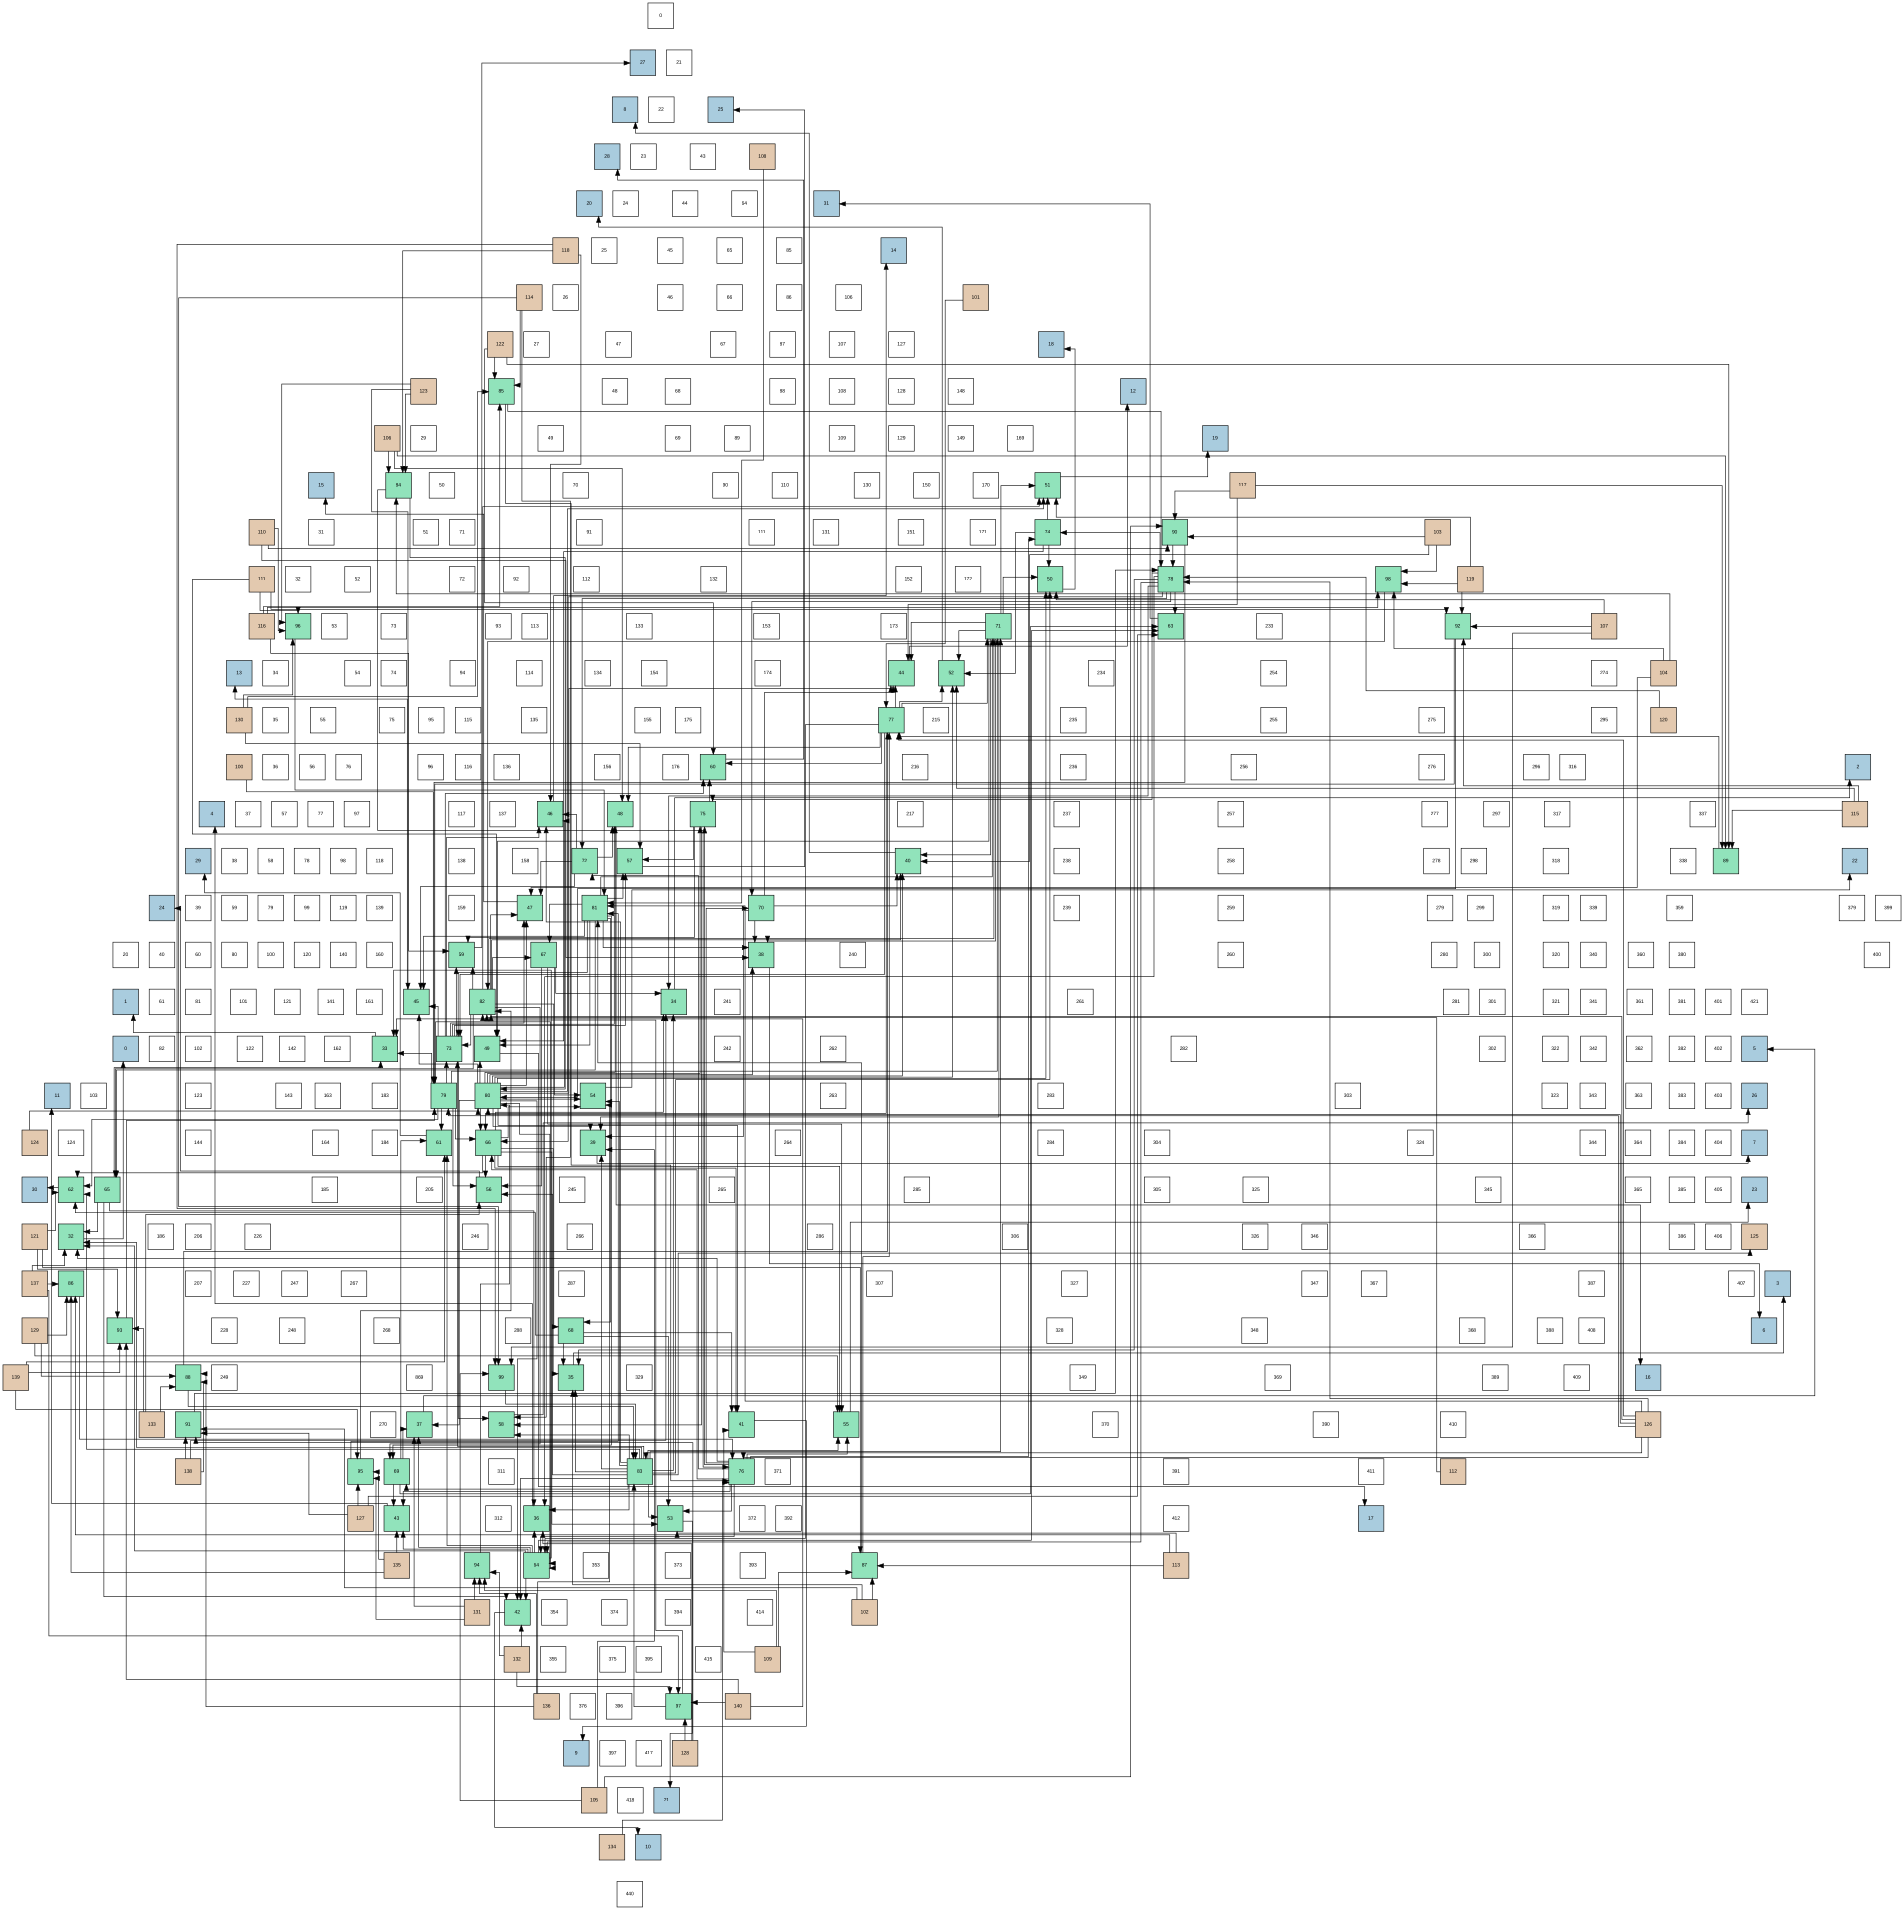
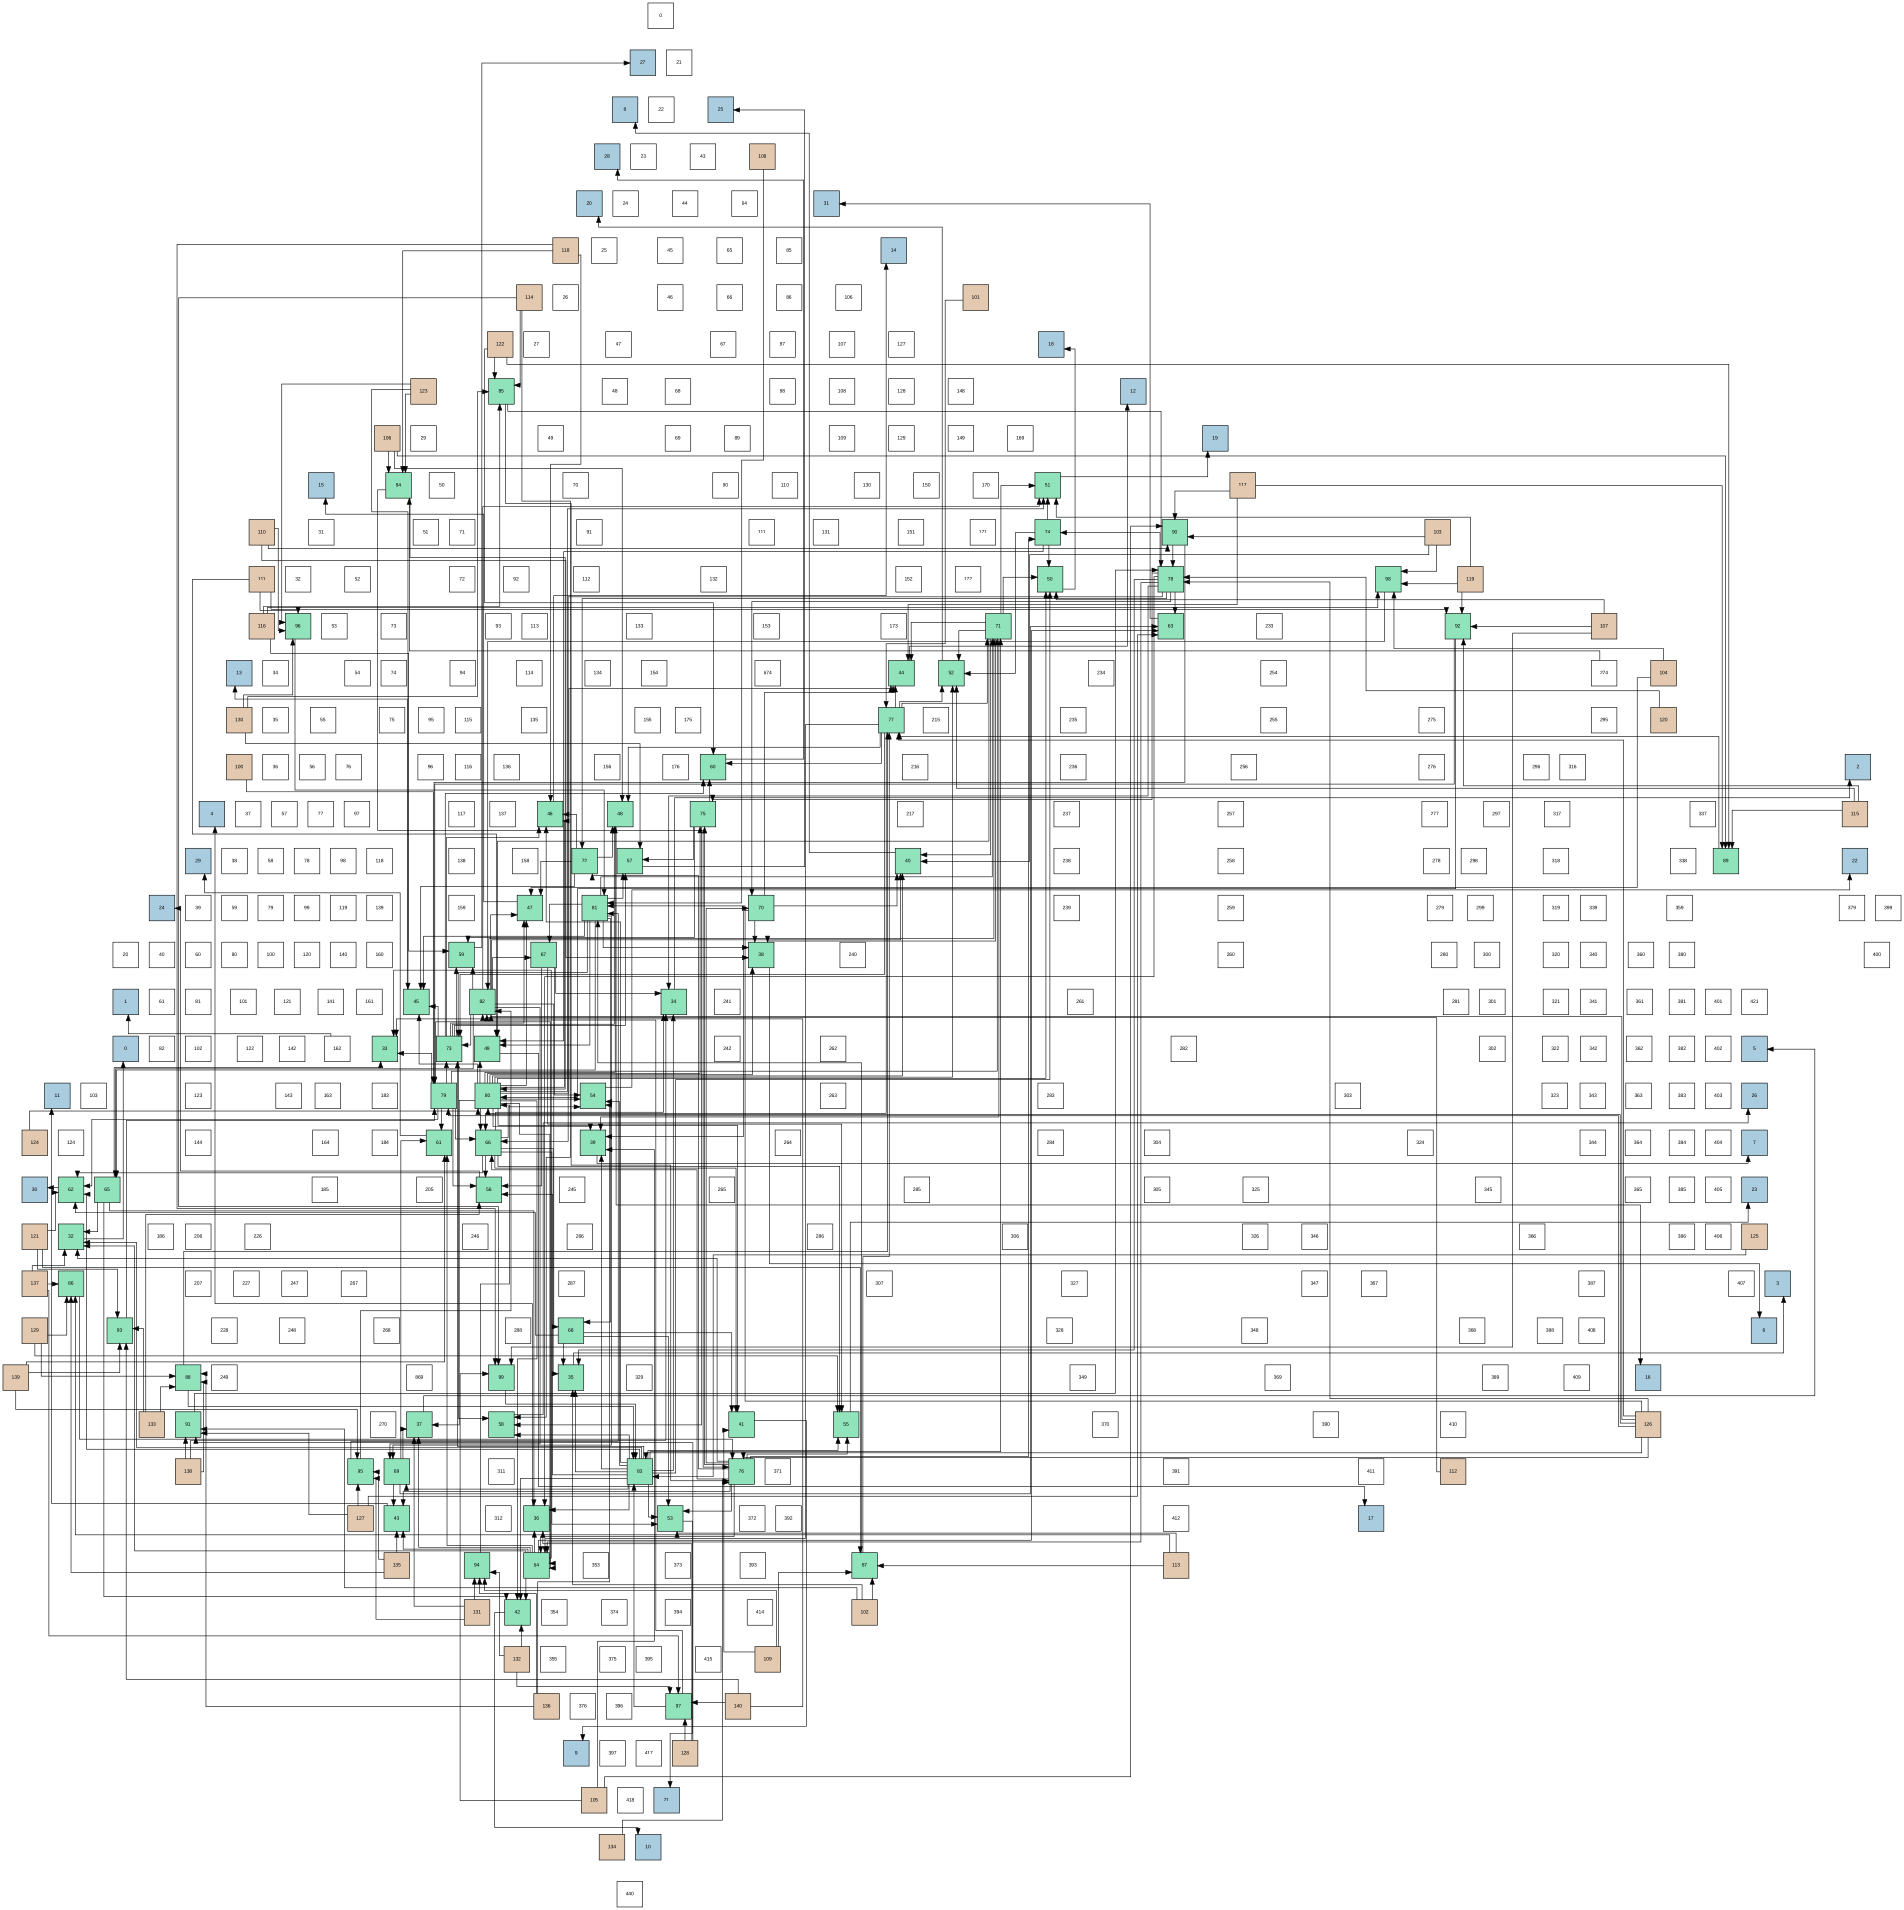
(1200, 594) -> (936, 651)
(768, 673) -> (768, 673)
(250, 1033) -> (230, 1034)
(1091, 1253) -> (1094, 1255)
